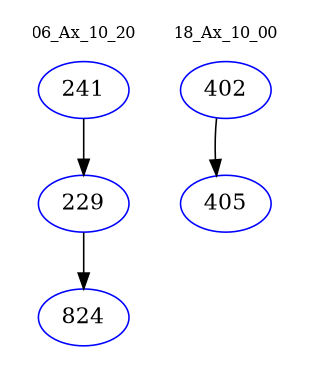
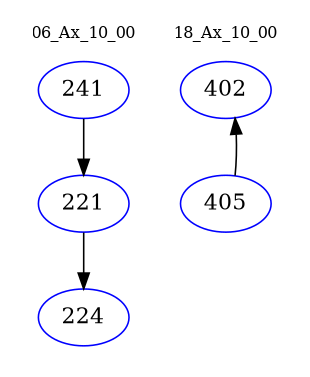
(84, 34) -> (84, 34)
(215, 139) -> (236, 155)
(84, 204) -> (84, 204)
(84, 317) -> (84, 317)
